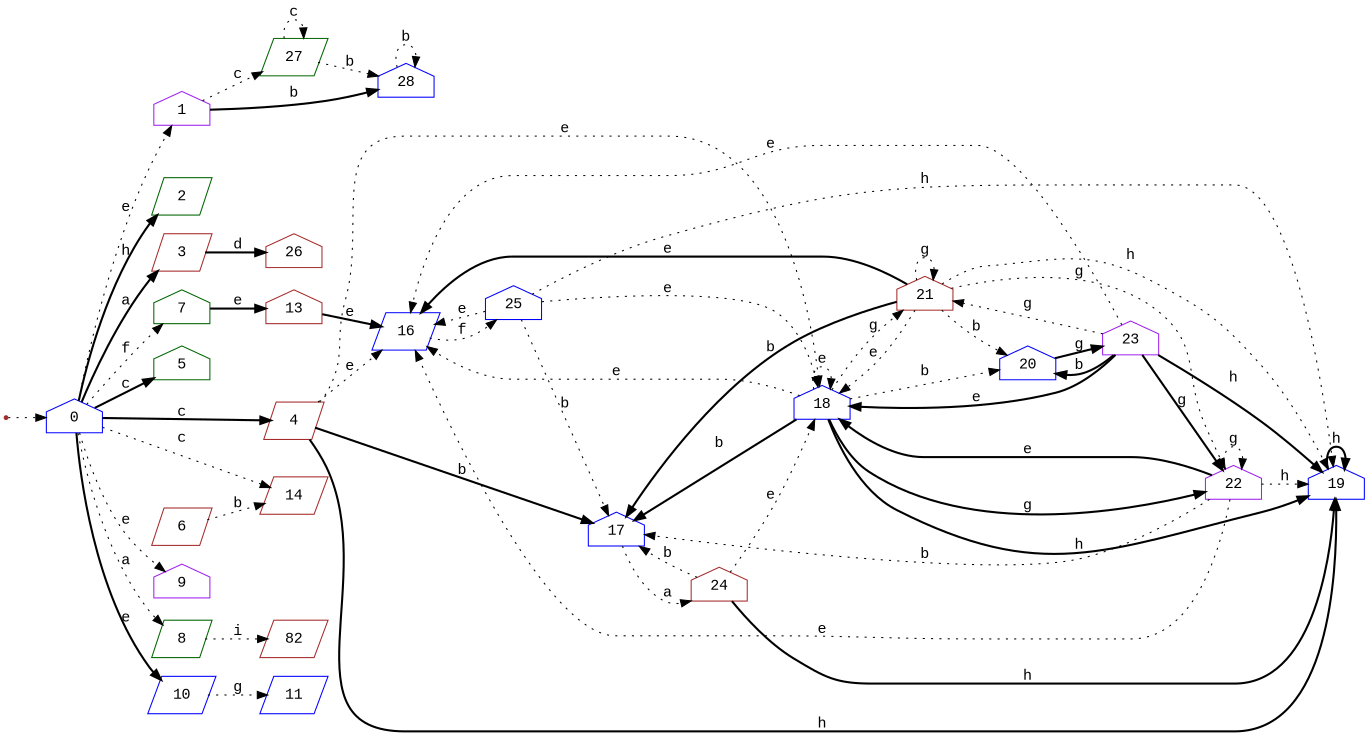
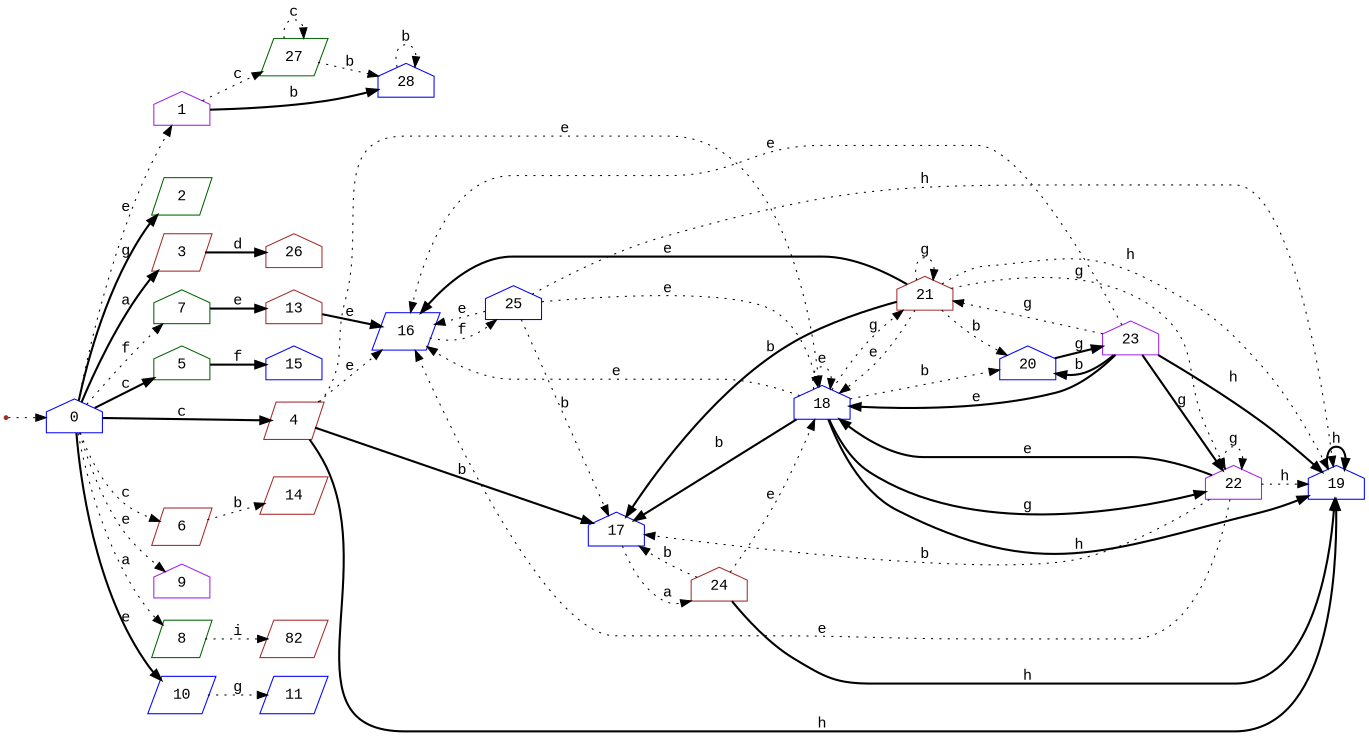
(126, 251) -> (126, 251)
none -> (294, 365)
(182, 456) -> (106, 483)
